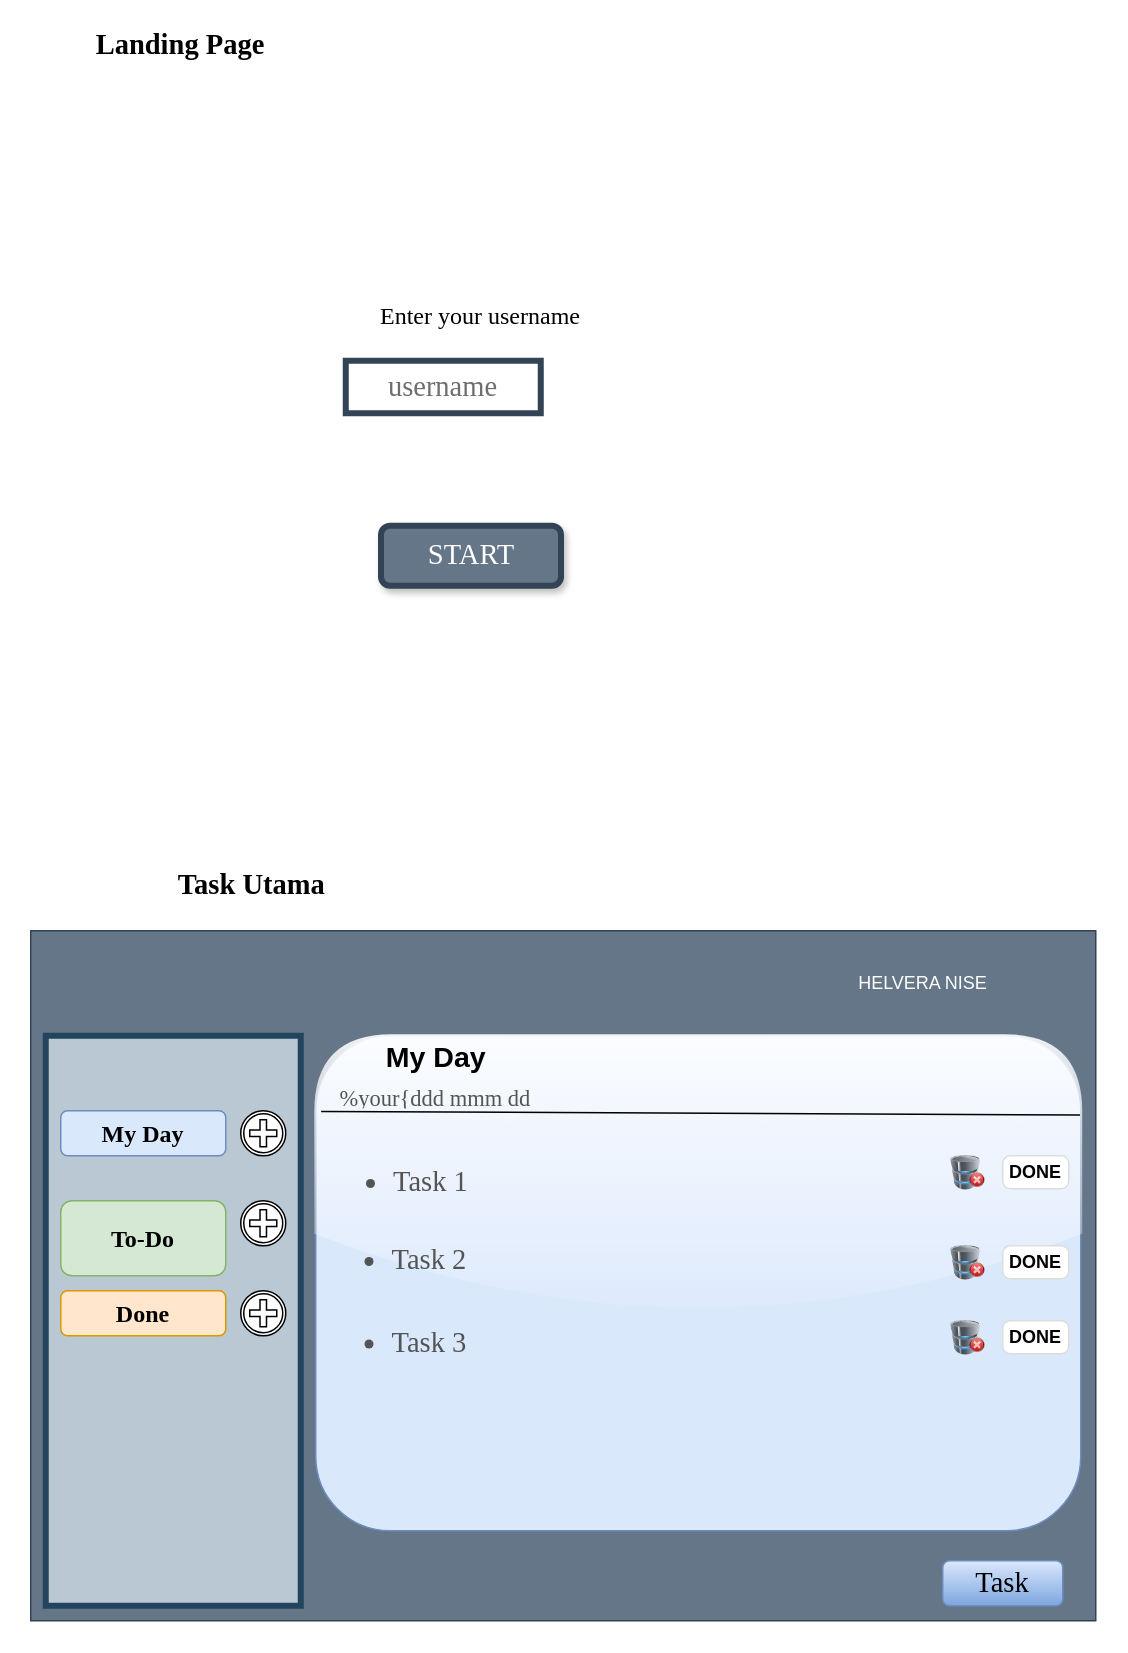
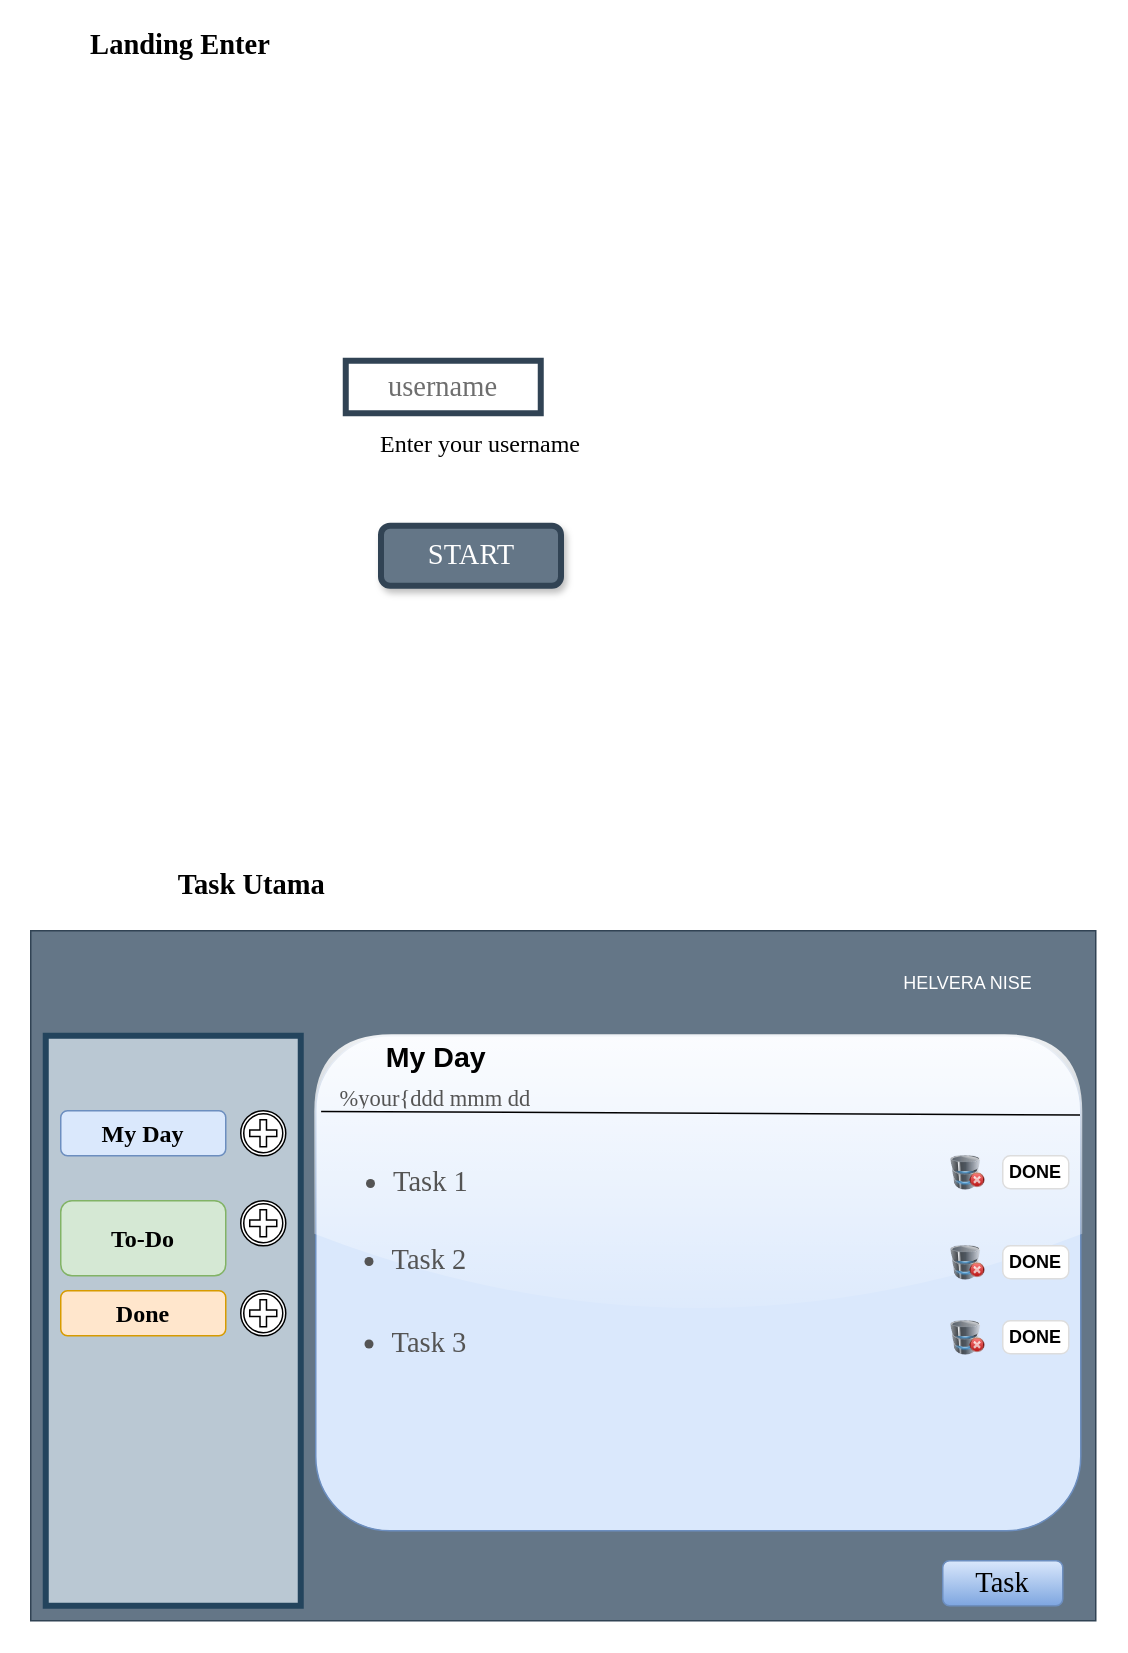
(181, 46) -> (181, 46)
(481, 316) -> (481, 443)
(923, 983) -> (968, 983)
